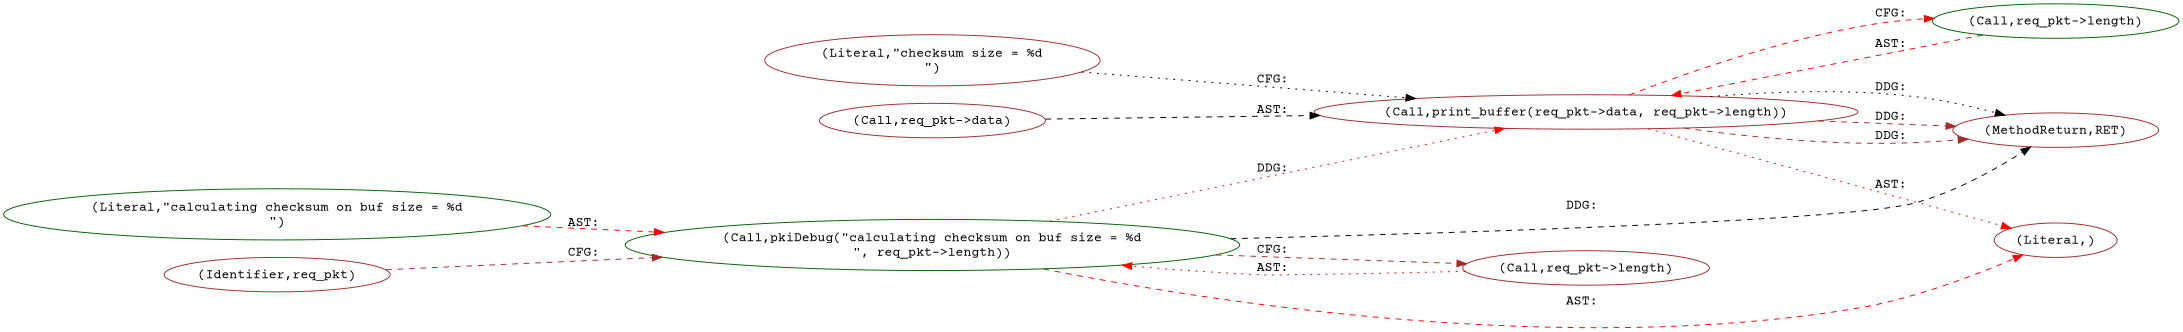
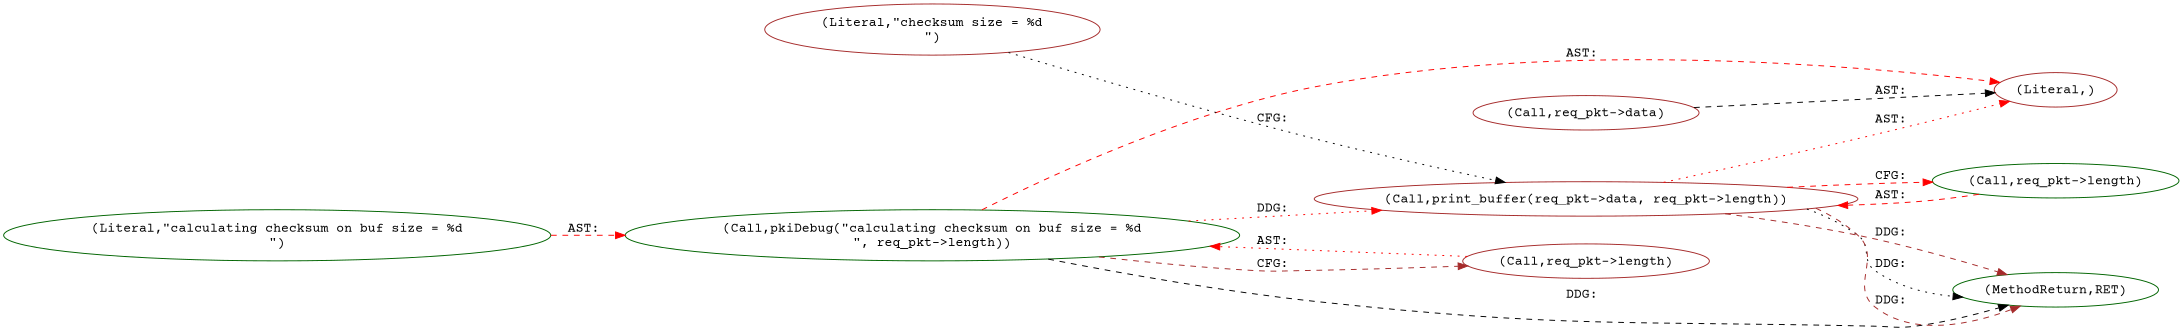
(1178, 117) -> (1840, 100)
(2056, 130) -> (2056, 290)
(277, 275) -> none
